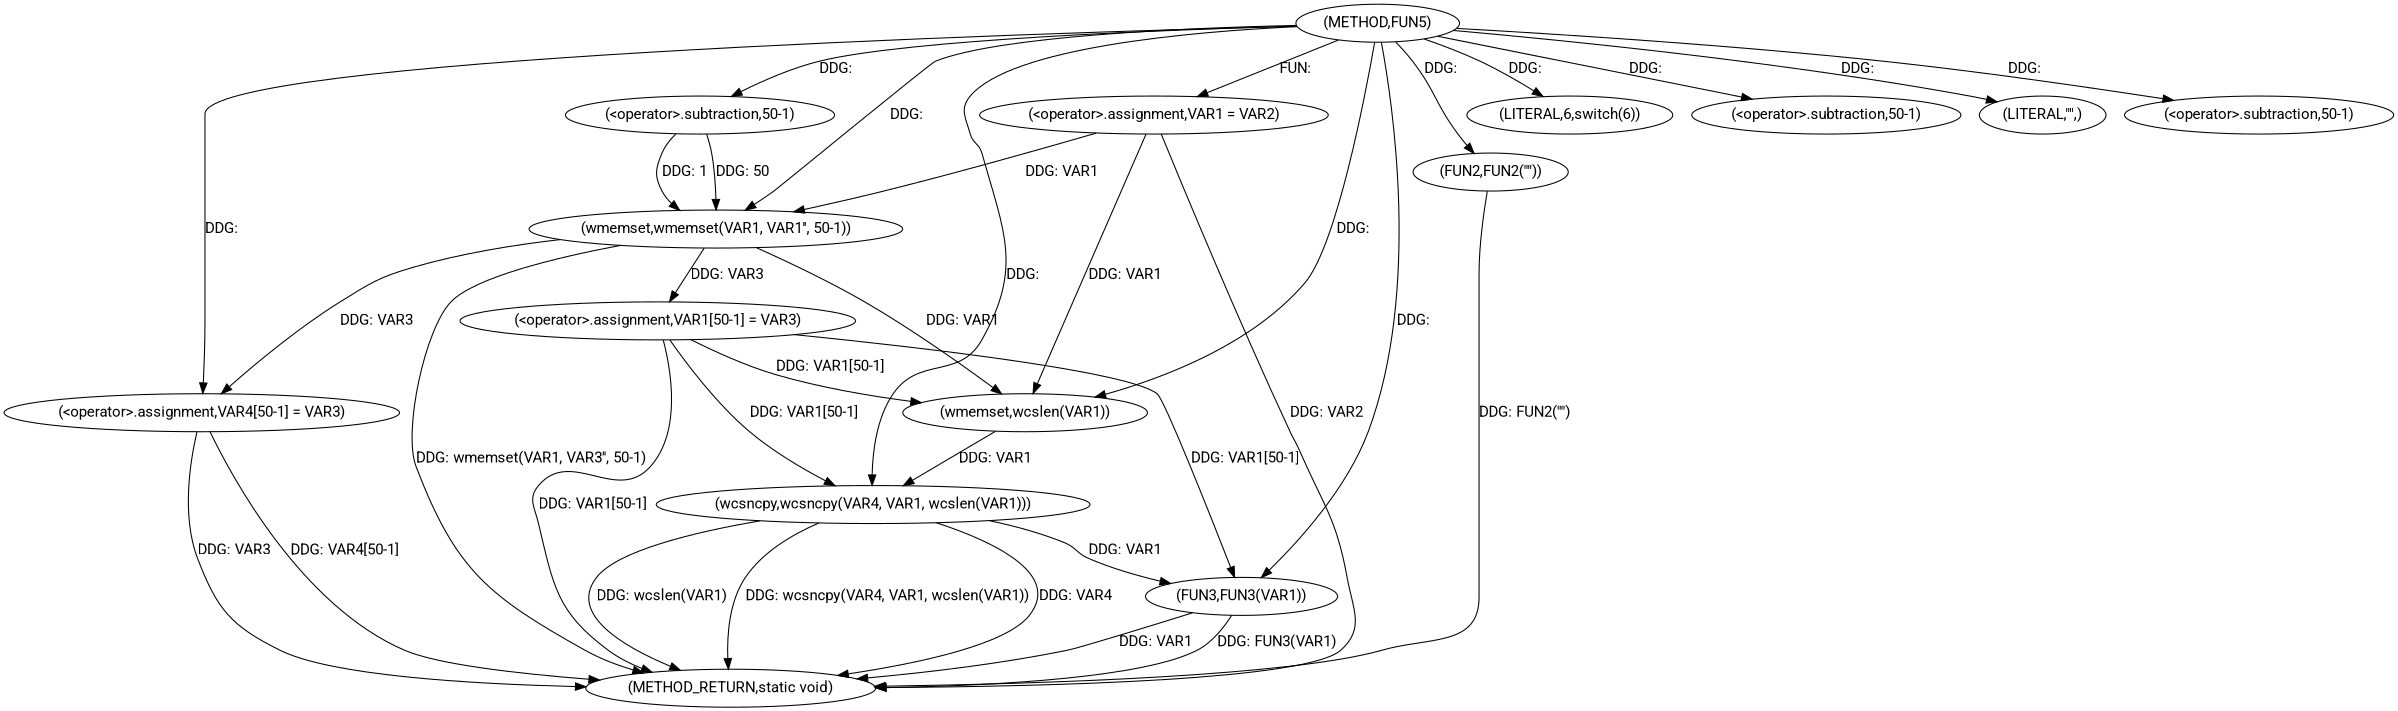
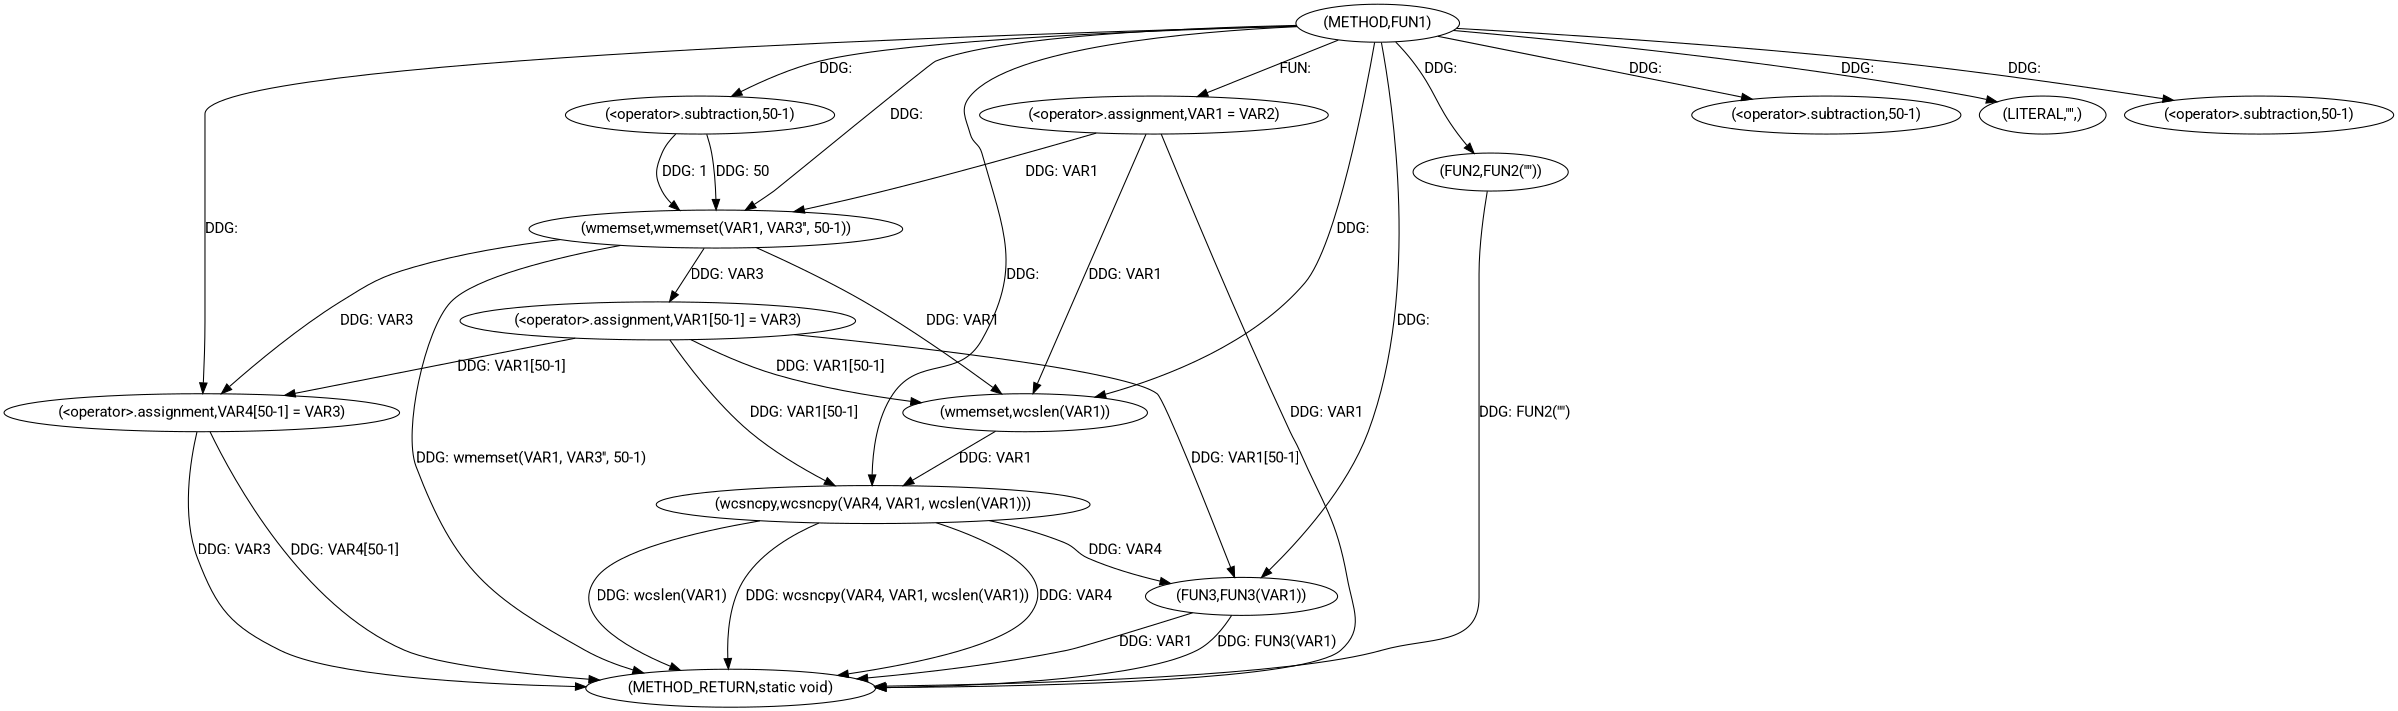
(1378, 23) -> (1378, 23)
(1570, 115) -> none
(716, 229) -> (716, 229)
(1327, 413) -> (1327, 413)
(548, 478) -> (435, 366)
(1125, 550) -> (1125, 550)
